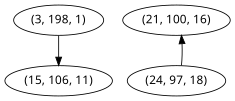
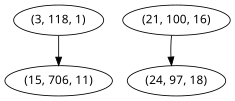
(59, 20) -> (59, 20)
(182, 55) -> (171, 46)
(59, 81) -> (59, 81)
